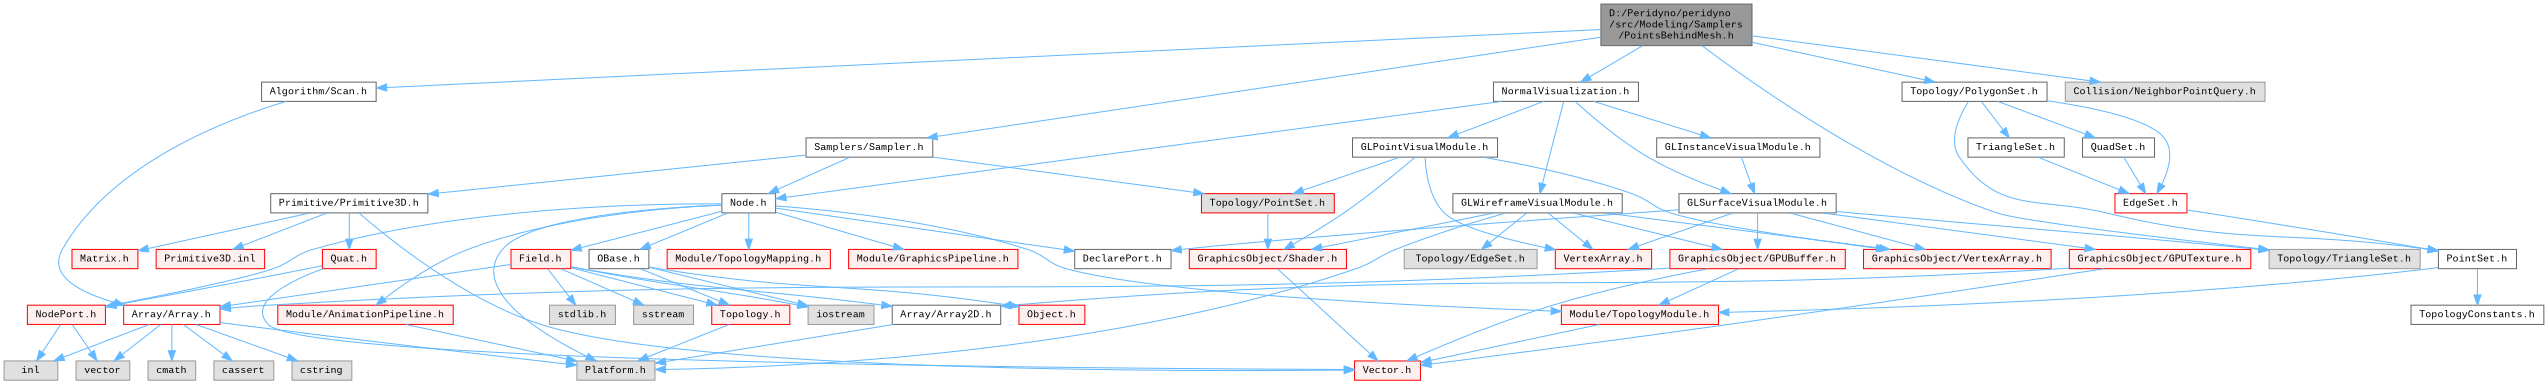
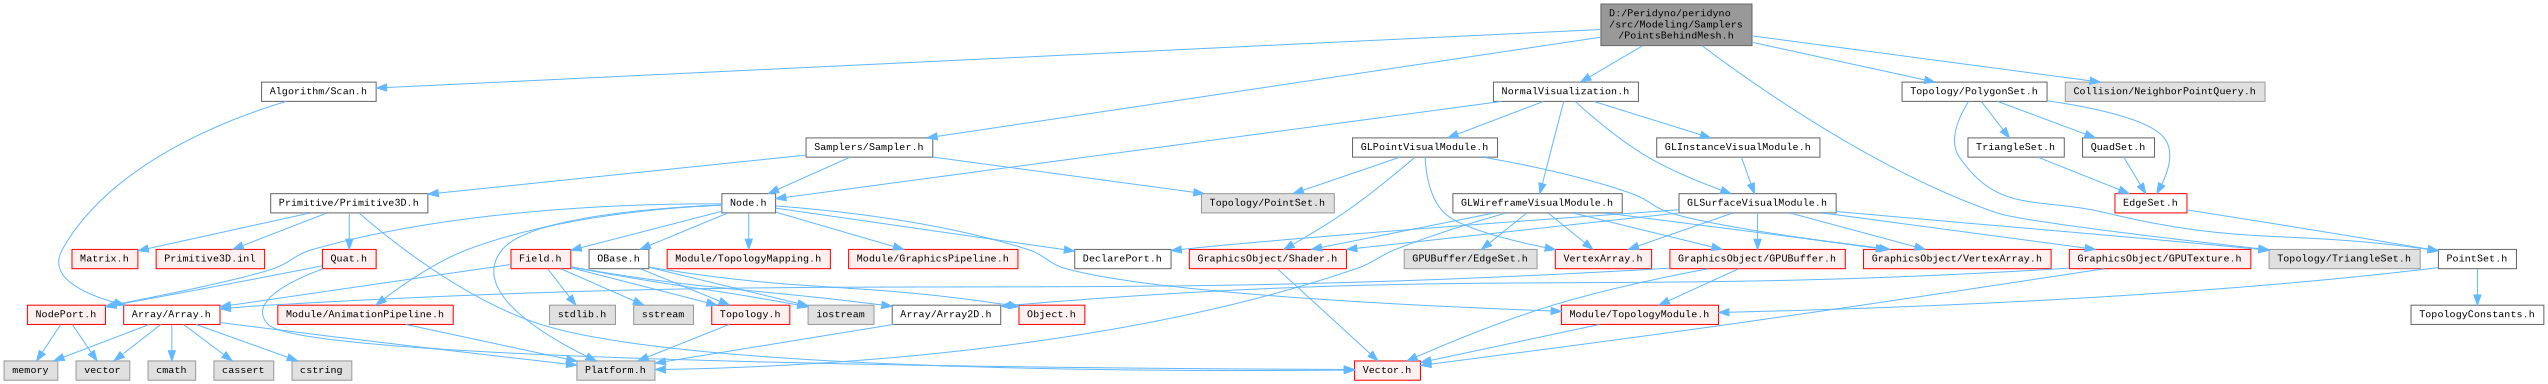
(1268, 203) -> (1268, 203)
(1268, 226) -> (1518, 231)
(1471, 259) -> (1471, 259)
(31, 371) -> (31, 371)
